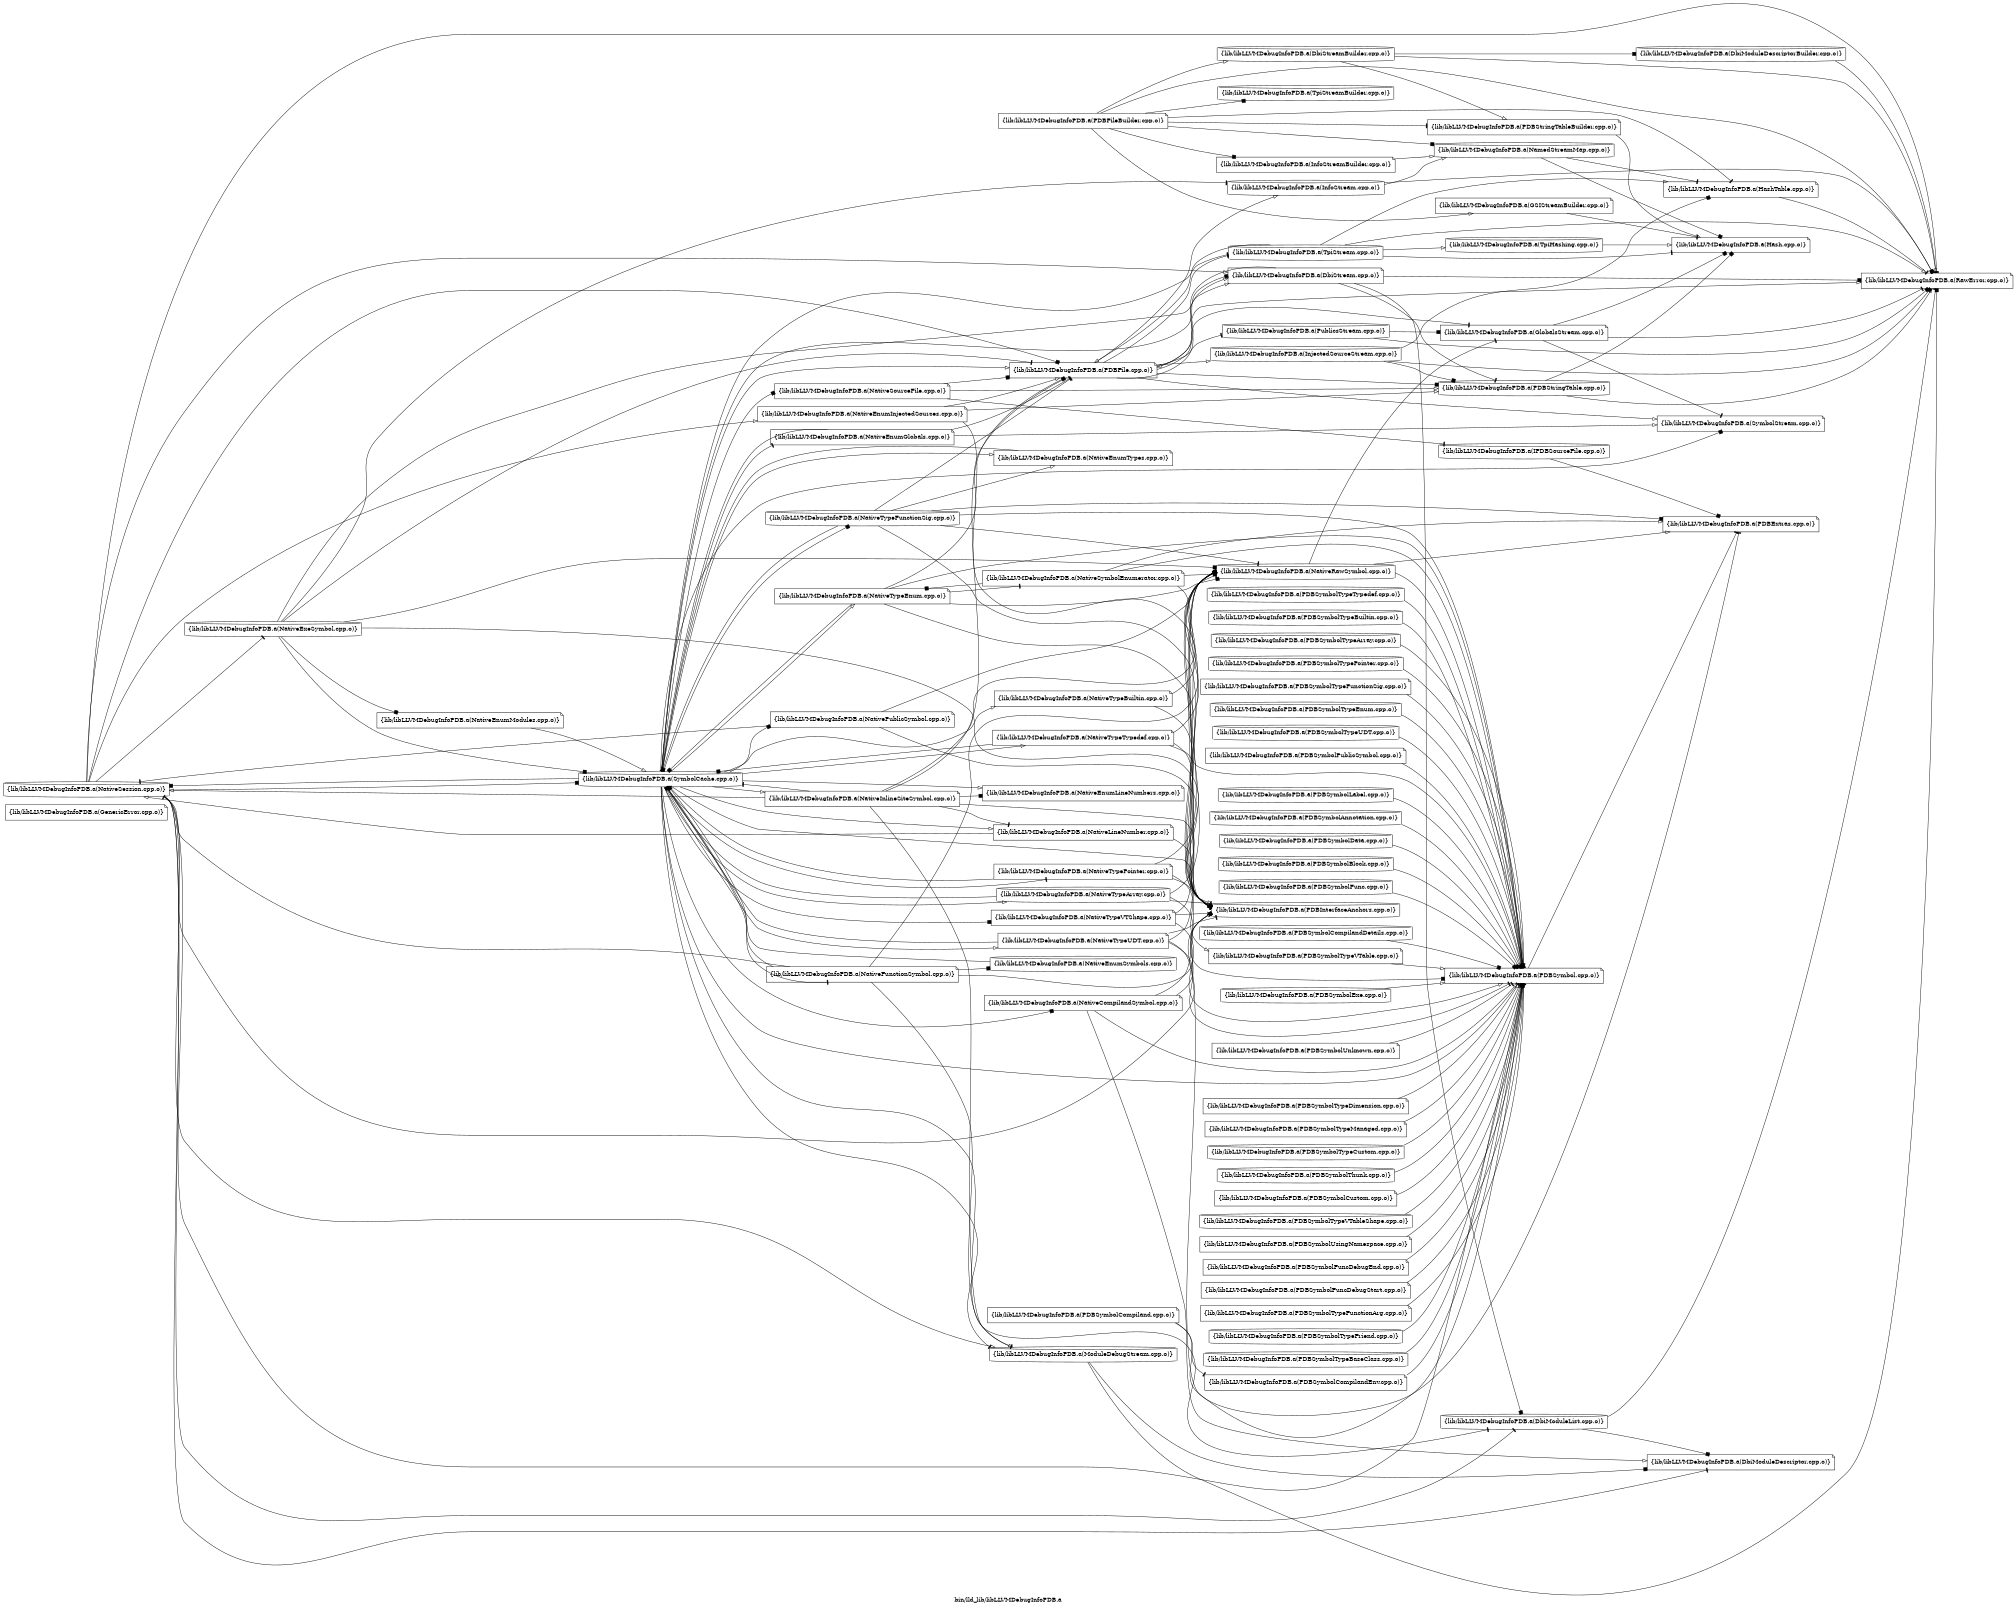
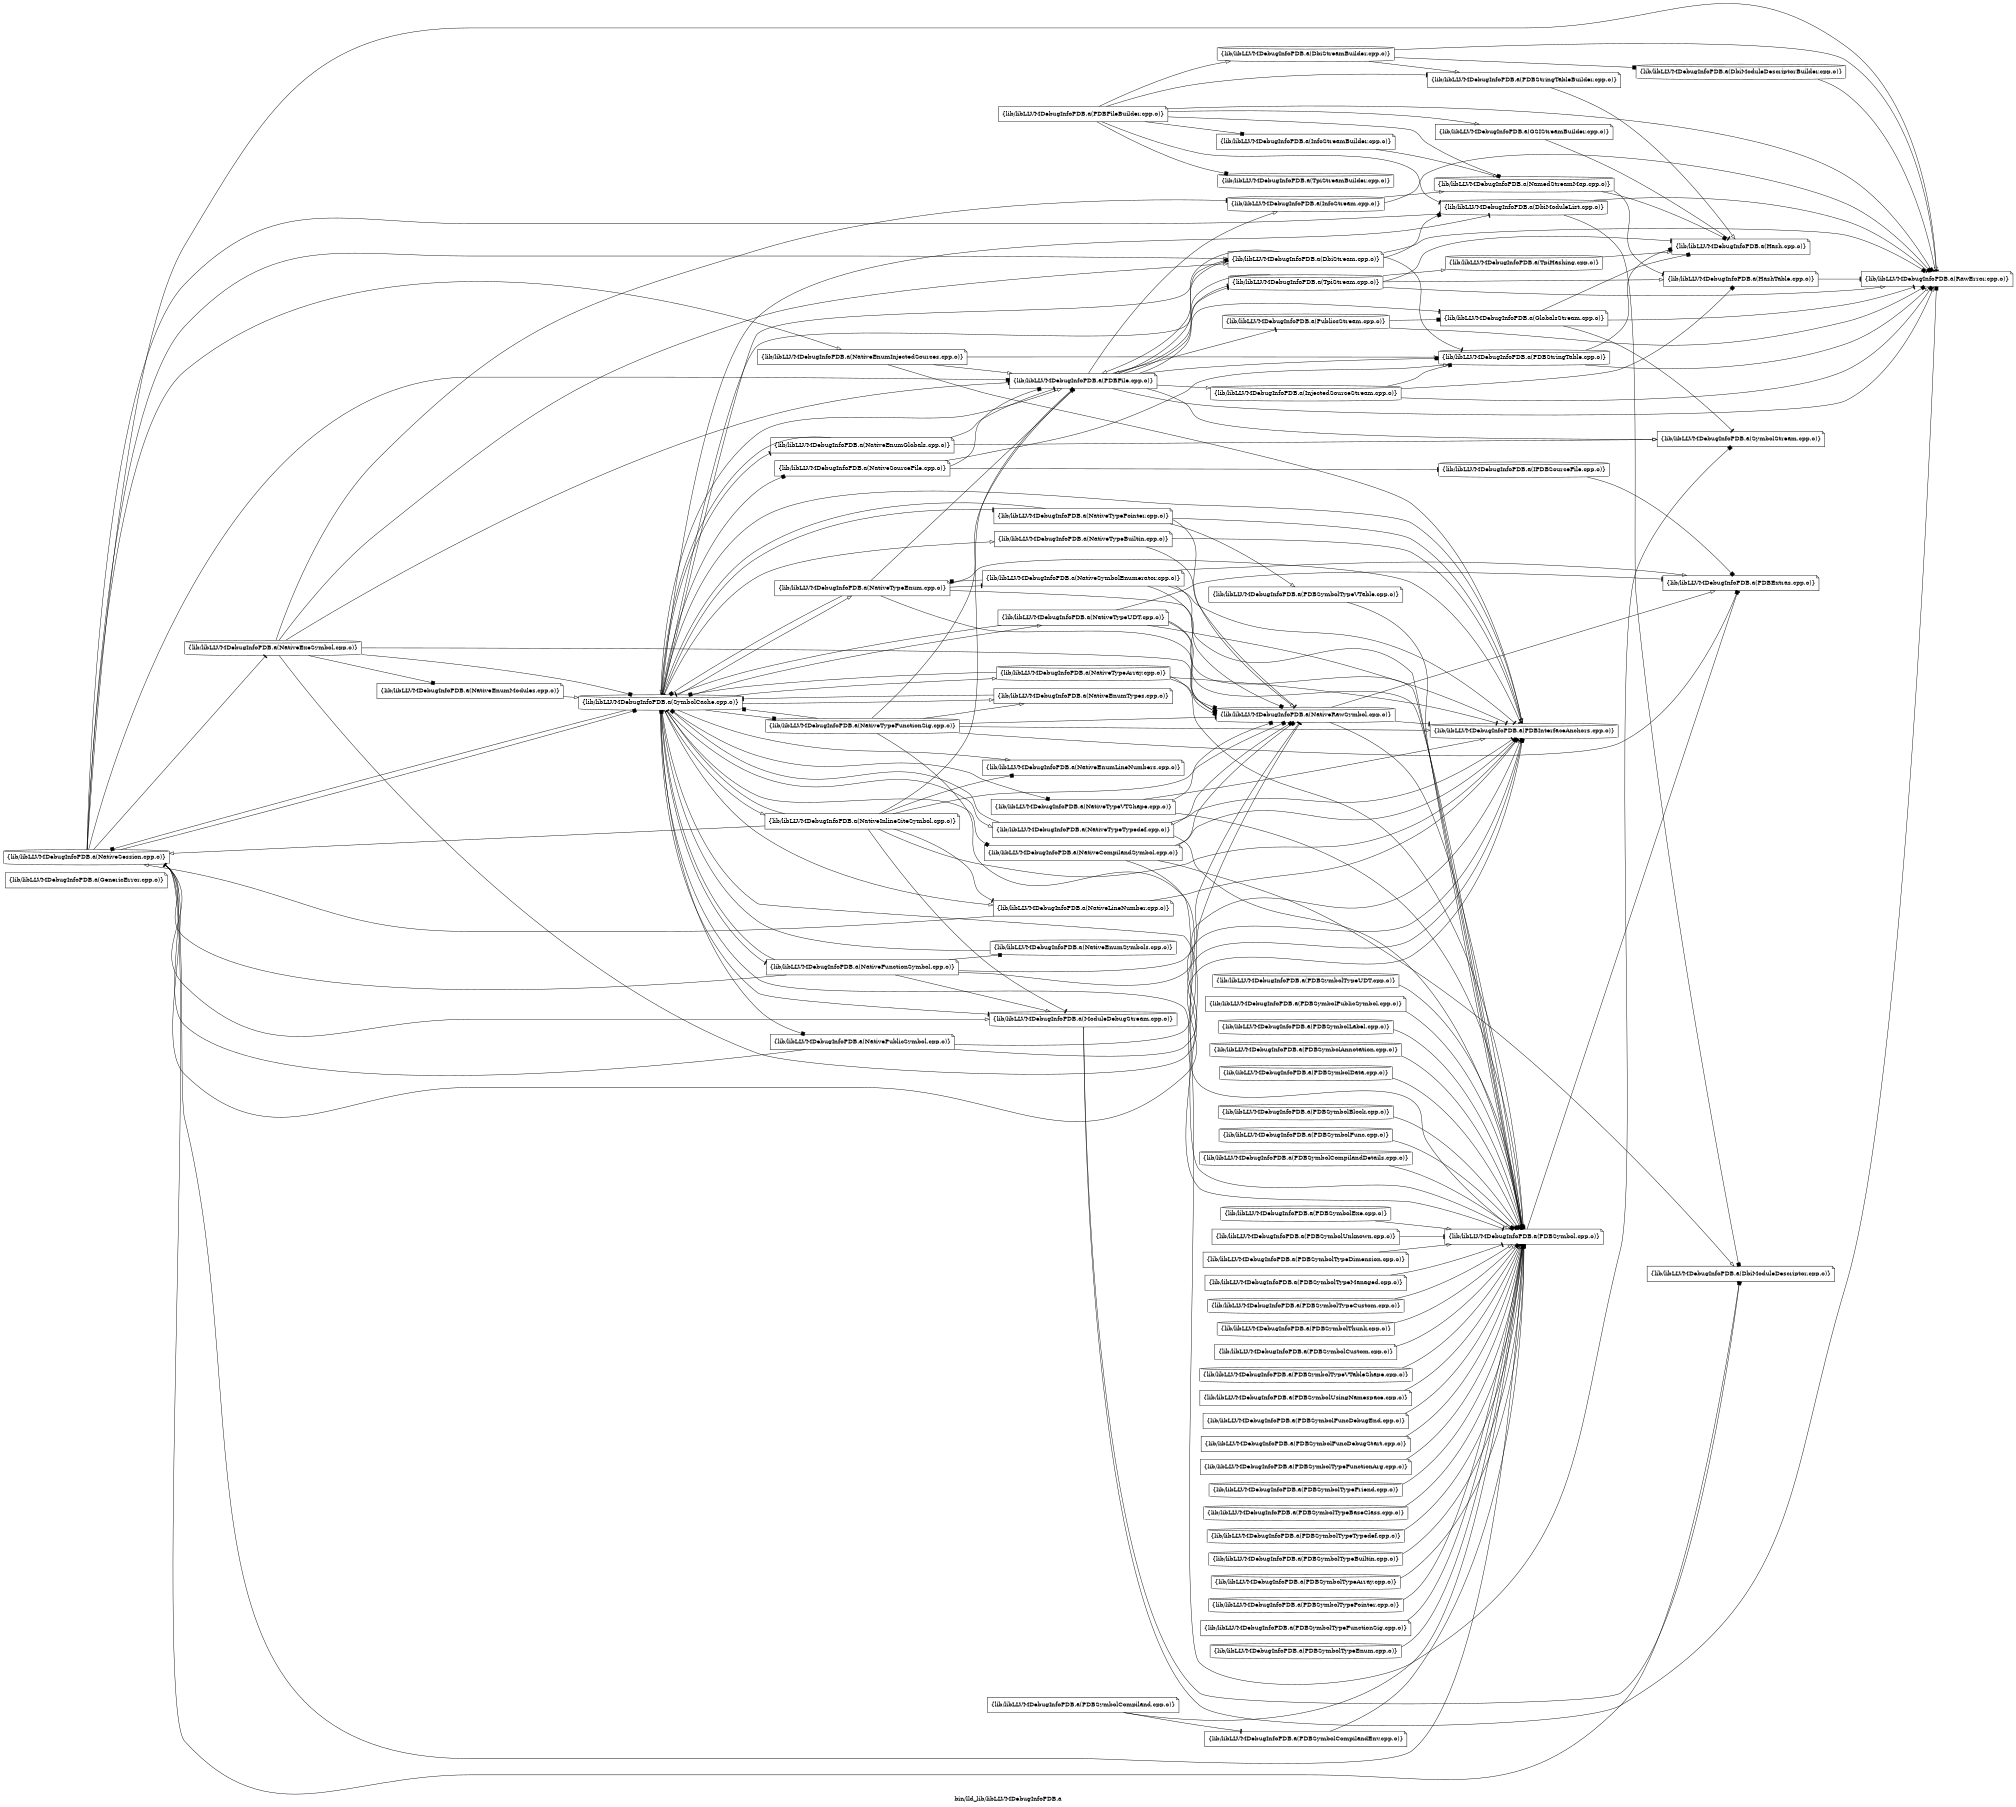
(1458, 110) -> (1277, 156)
(1379, 432) -> (1412, 723)
